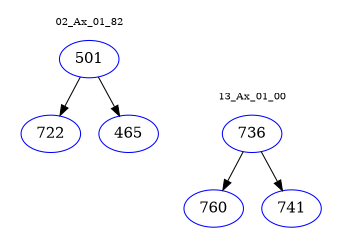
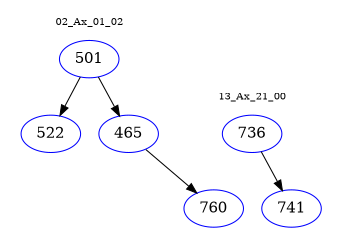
(90, 22) -> (90, 22)
(253, 97) -> (253, 97)
(51, 134) -> (51, 134)
(235, 166) -> (167, 168)
